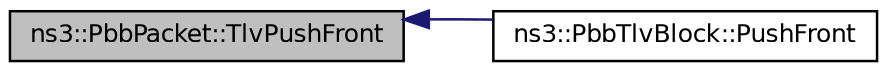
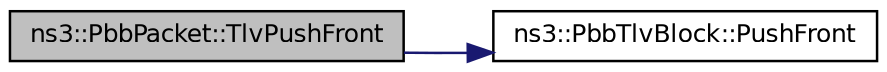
(461, 19) -> (436, 53)
